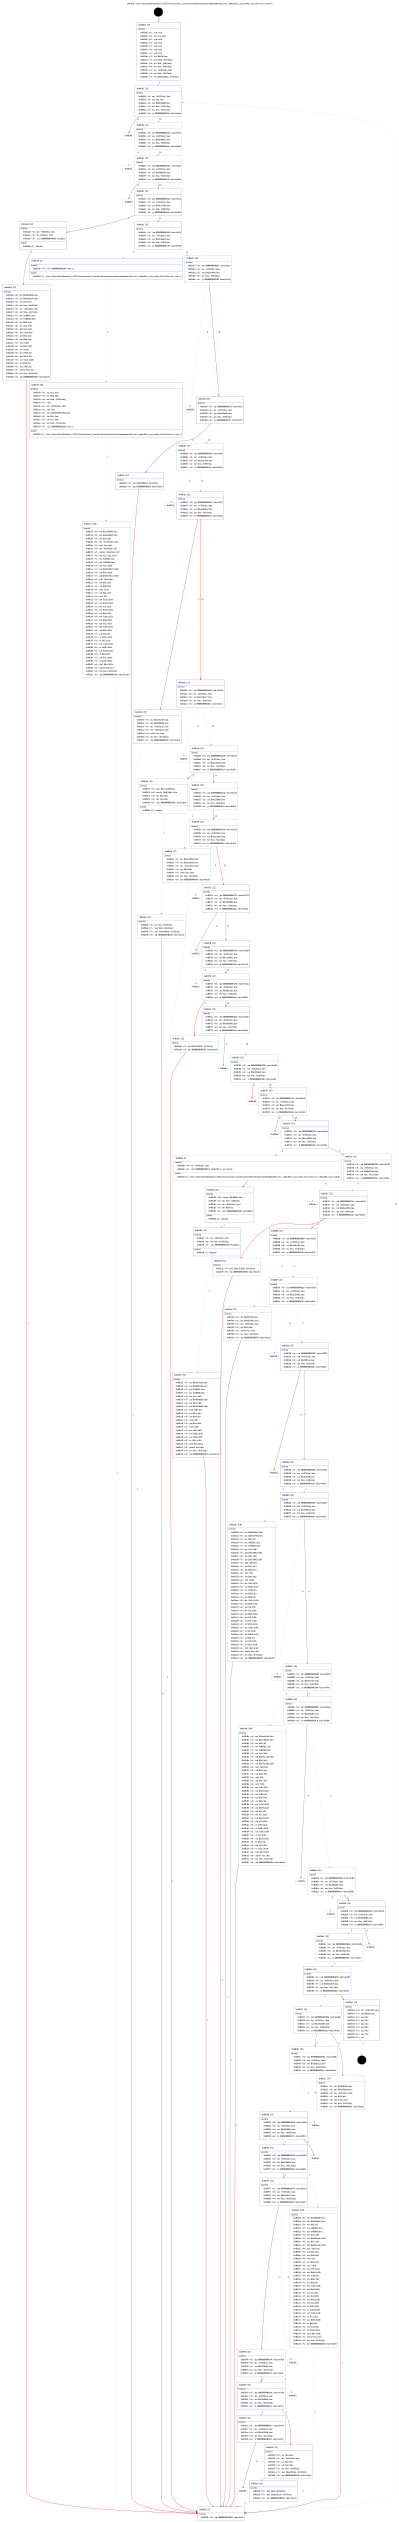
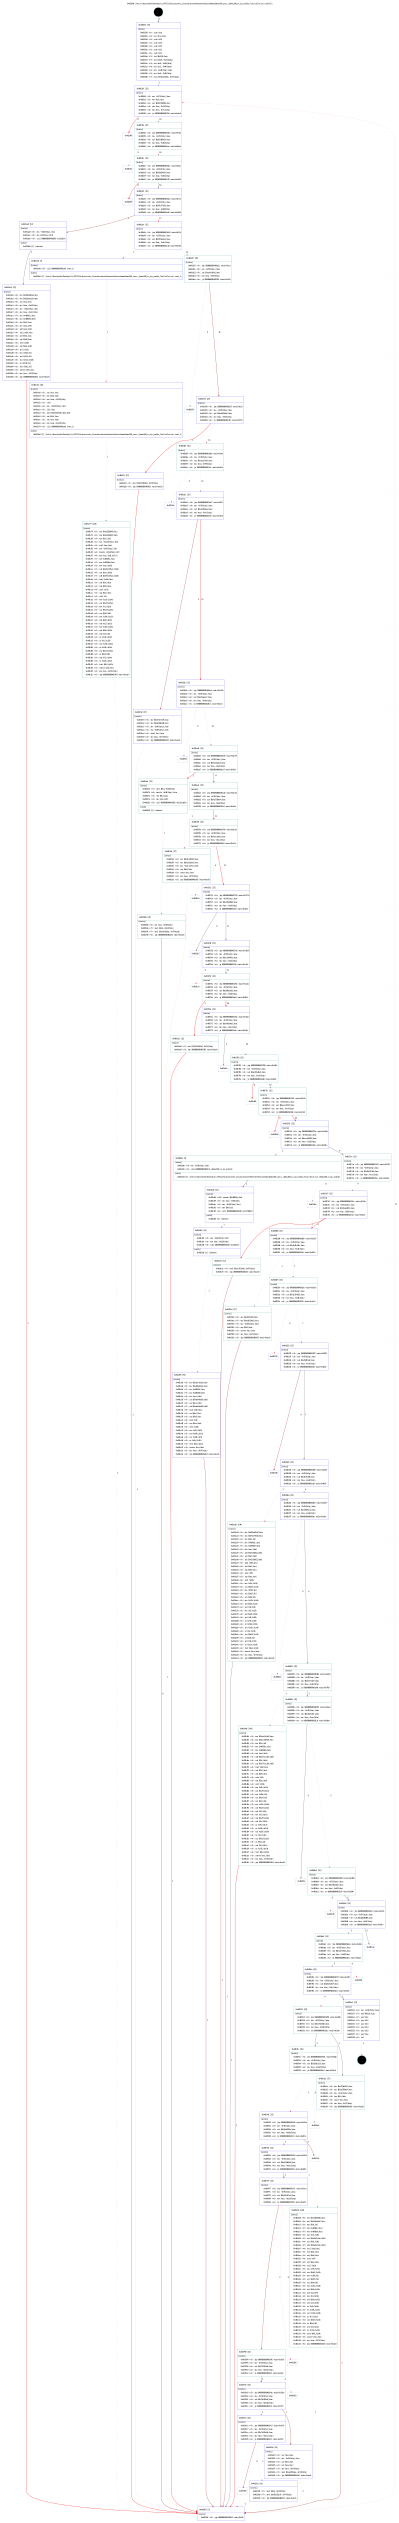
none -> (358, 1980)
